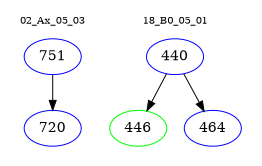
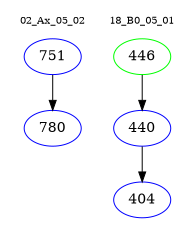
(53, 21) -> (53, 21)
(159, 88) -> (142, 88)
(53, 128) -> (53, 128)
(213, 128) -> (142, 200)
